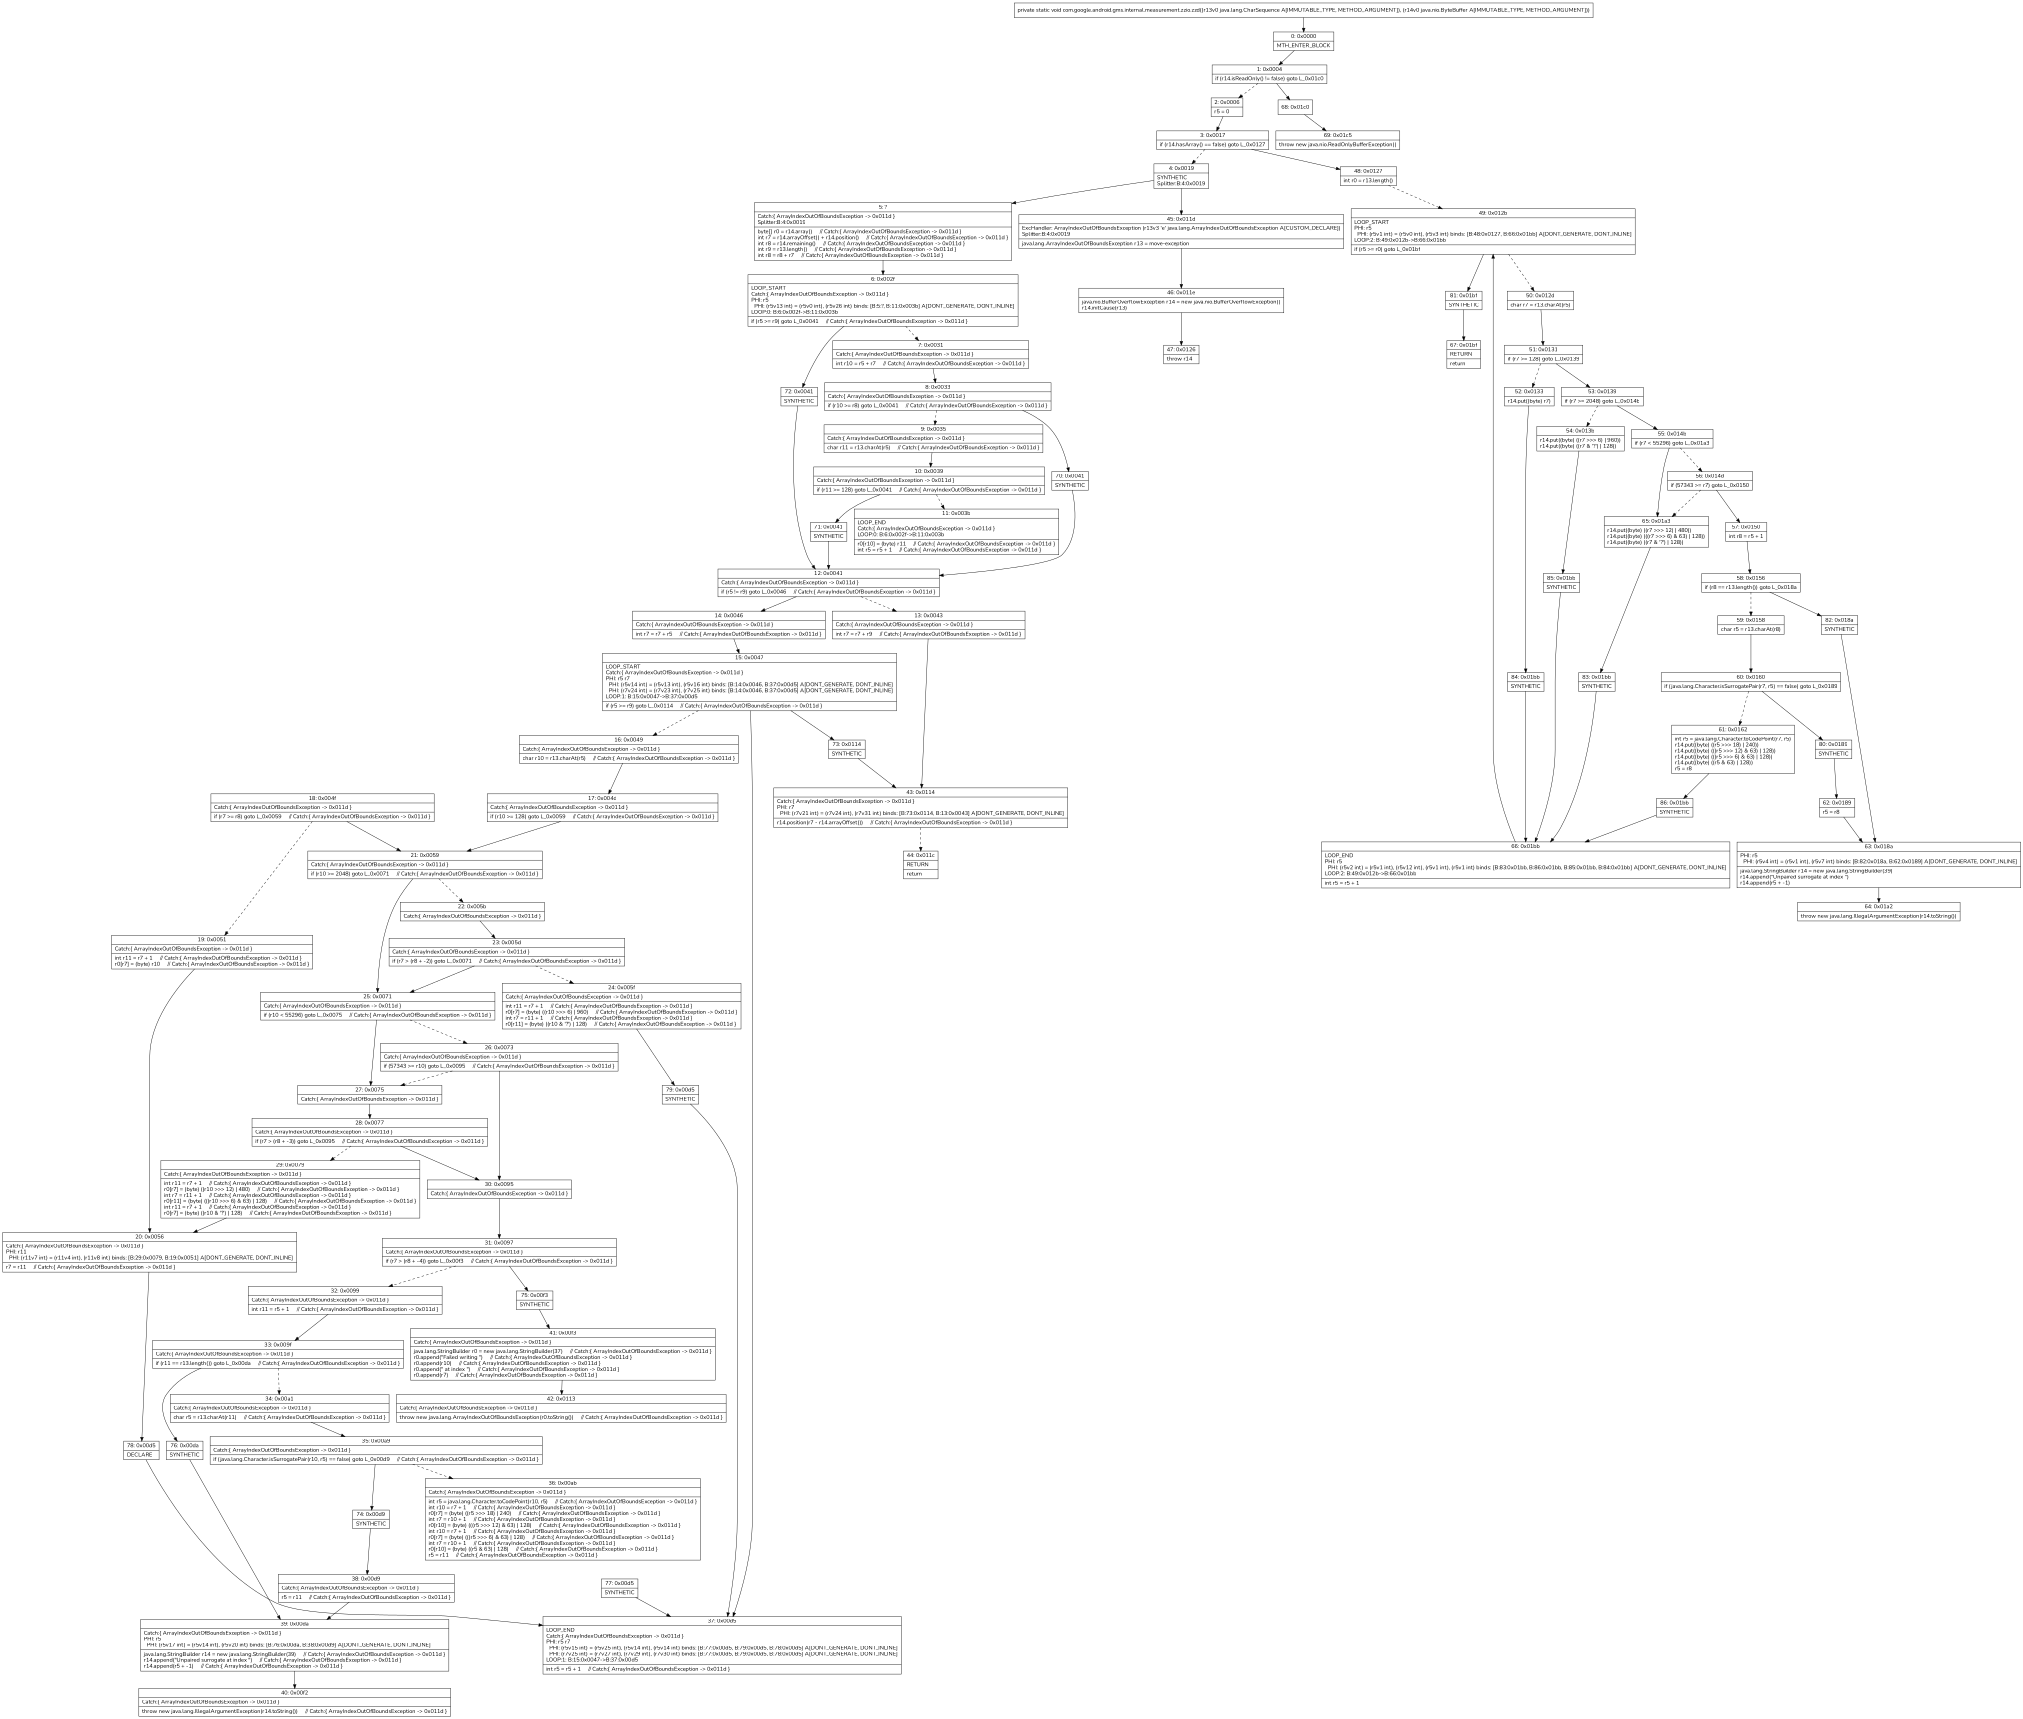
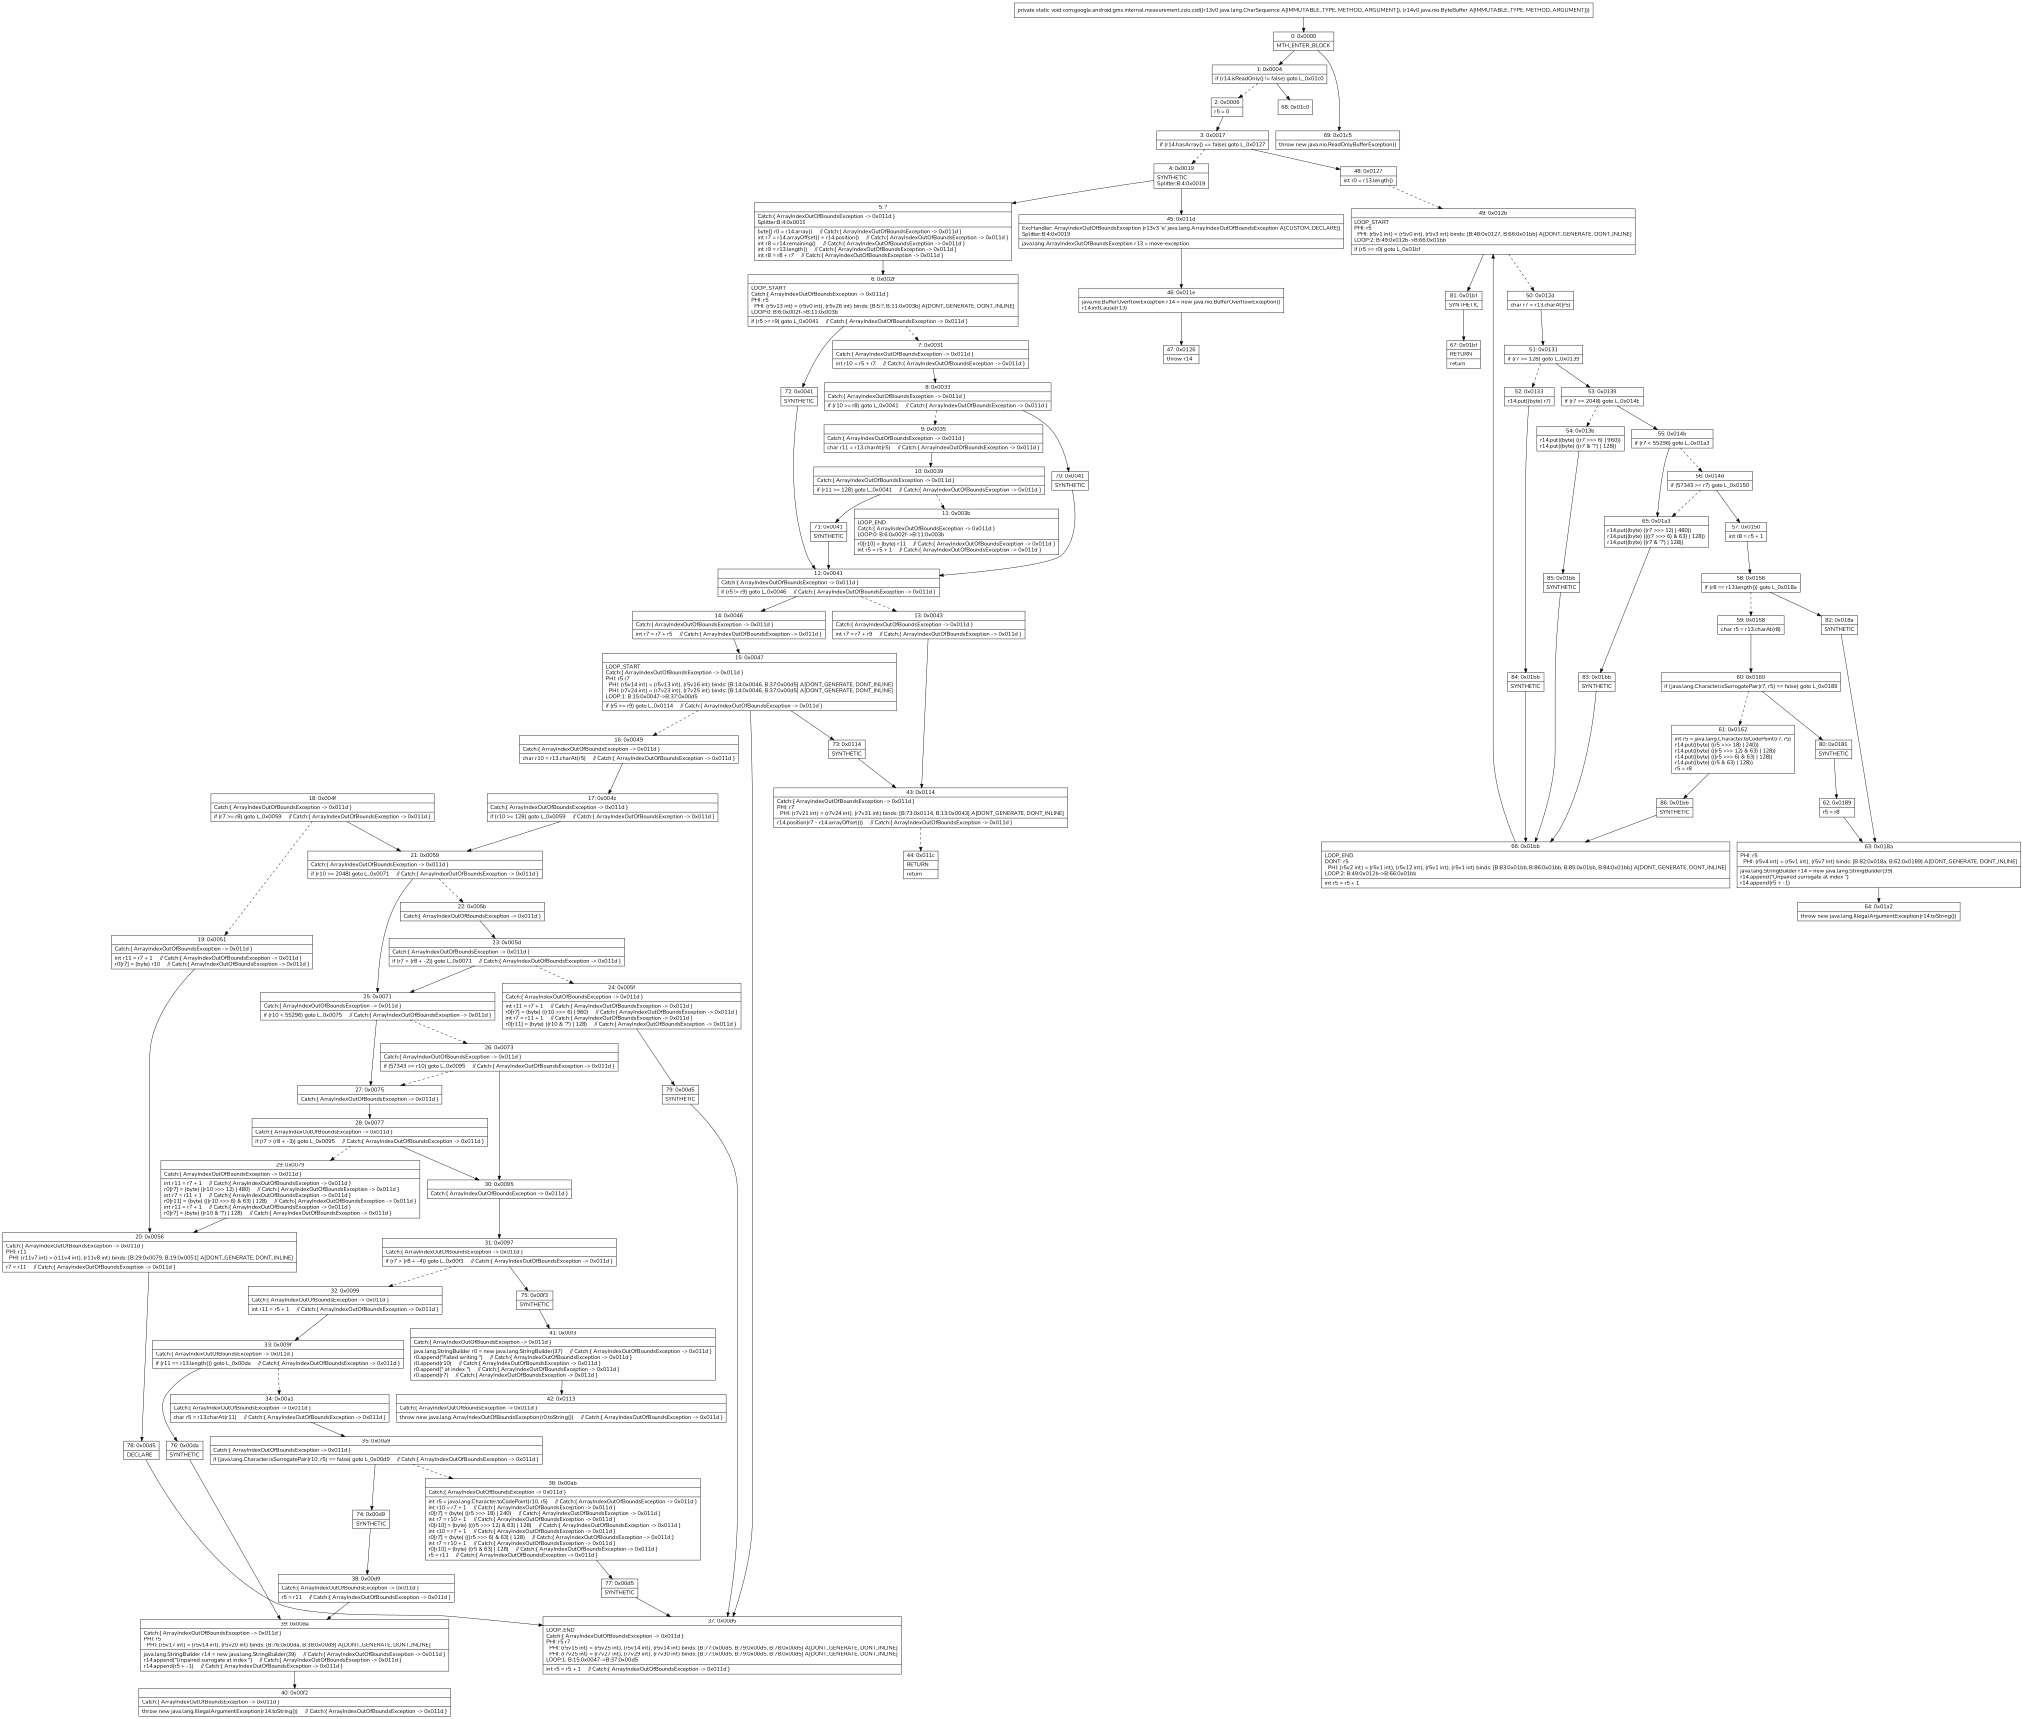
(1314, 122) -> (1337, 86)
(1334, 862) -> (1337, 862)
none -> (603, 1568)
